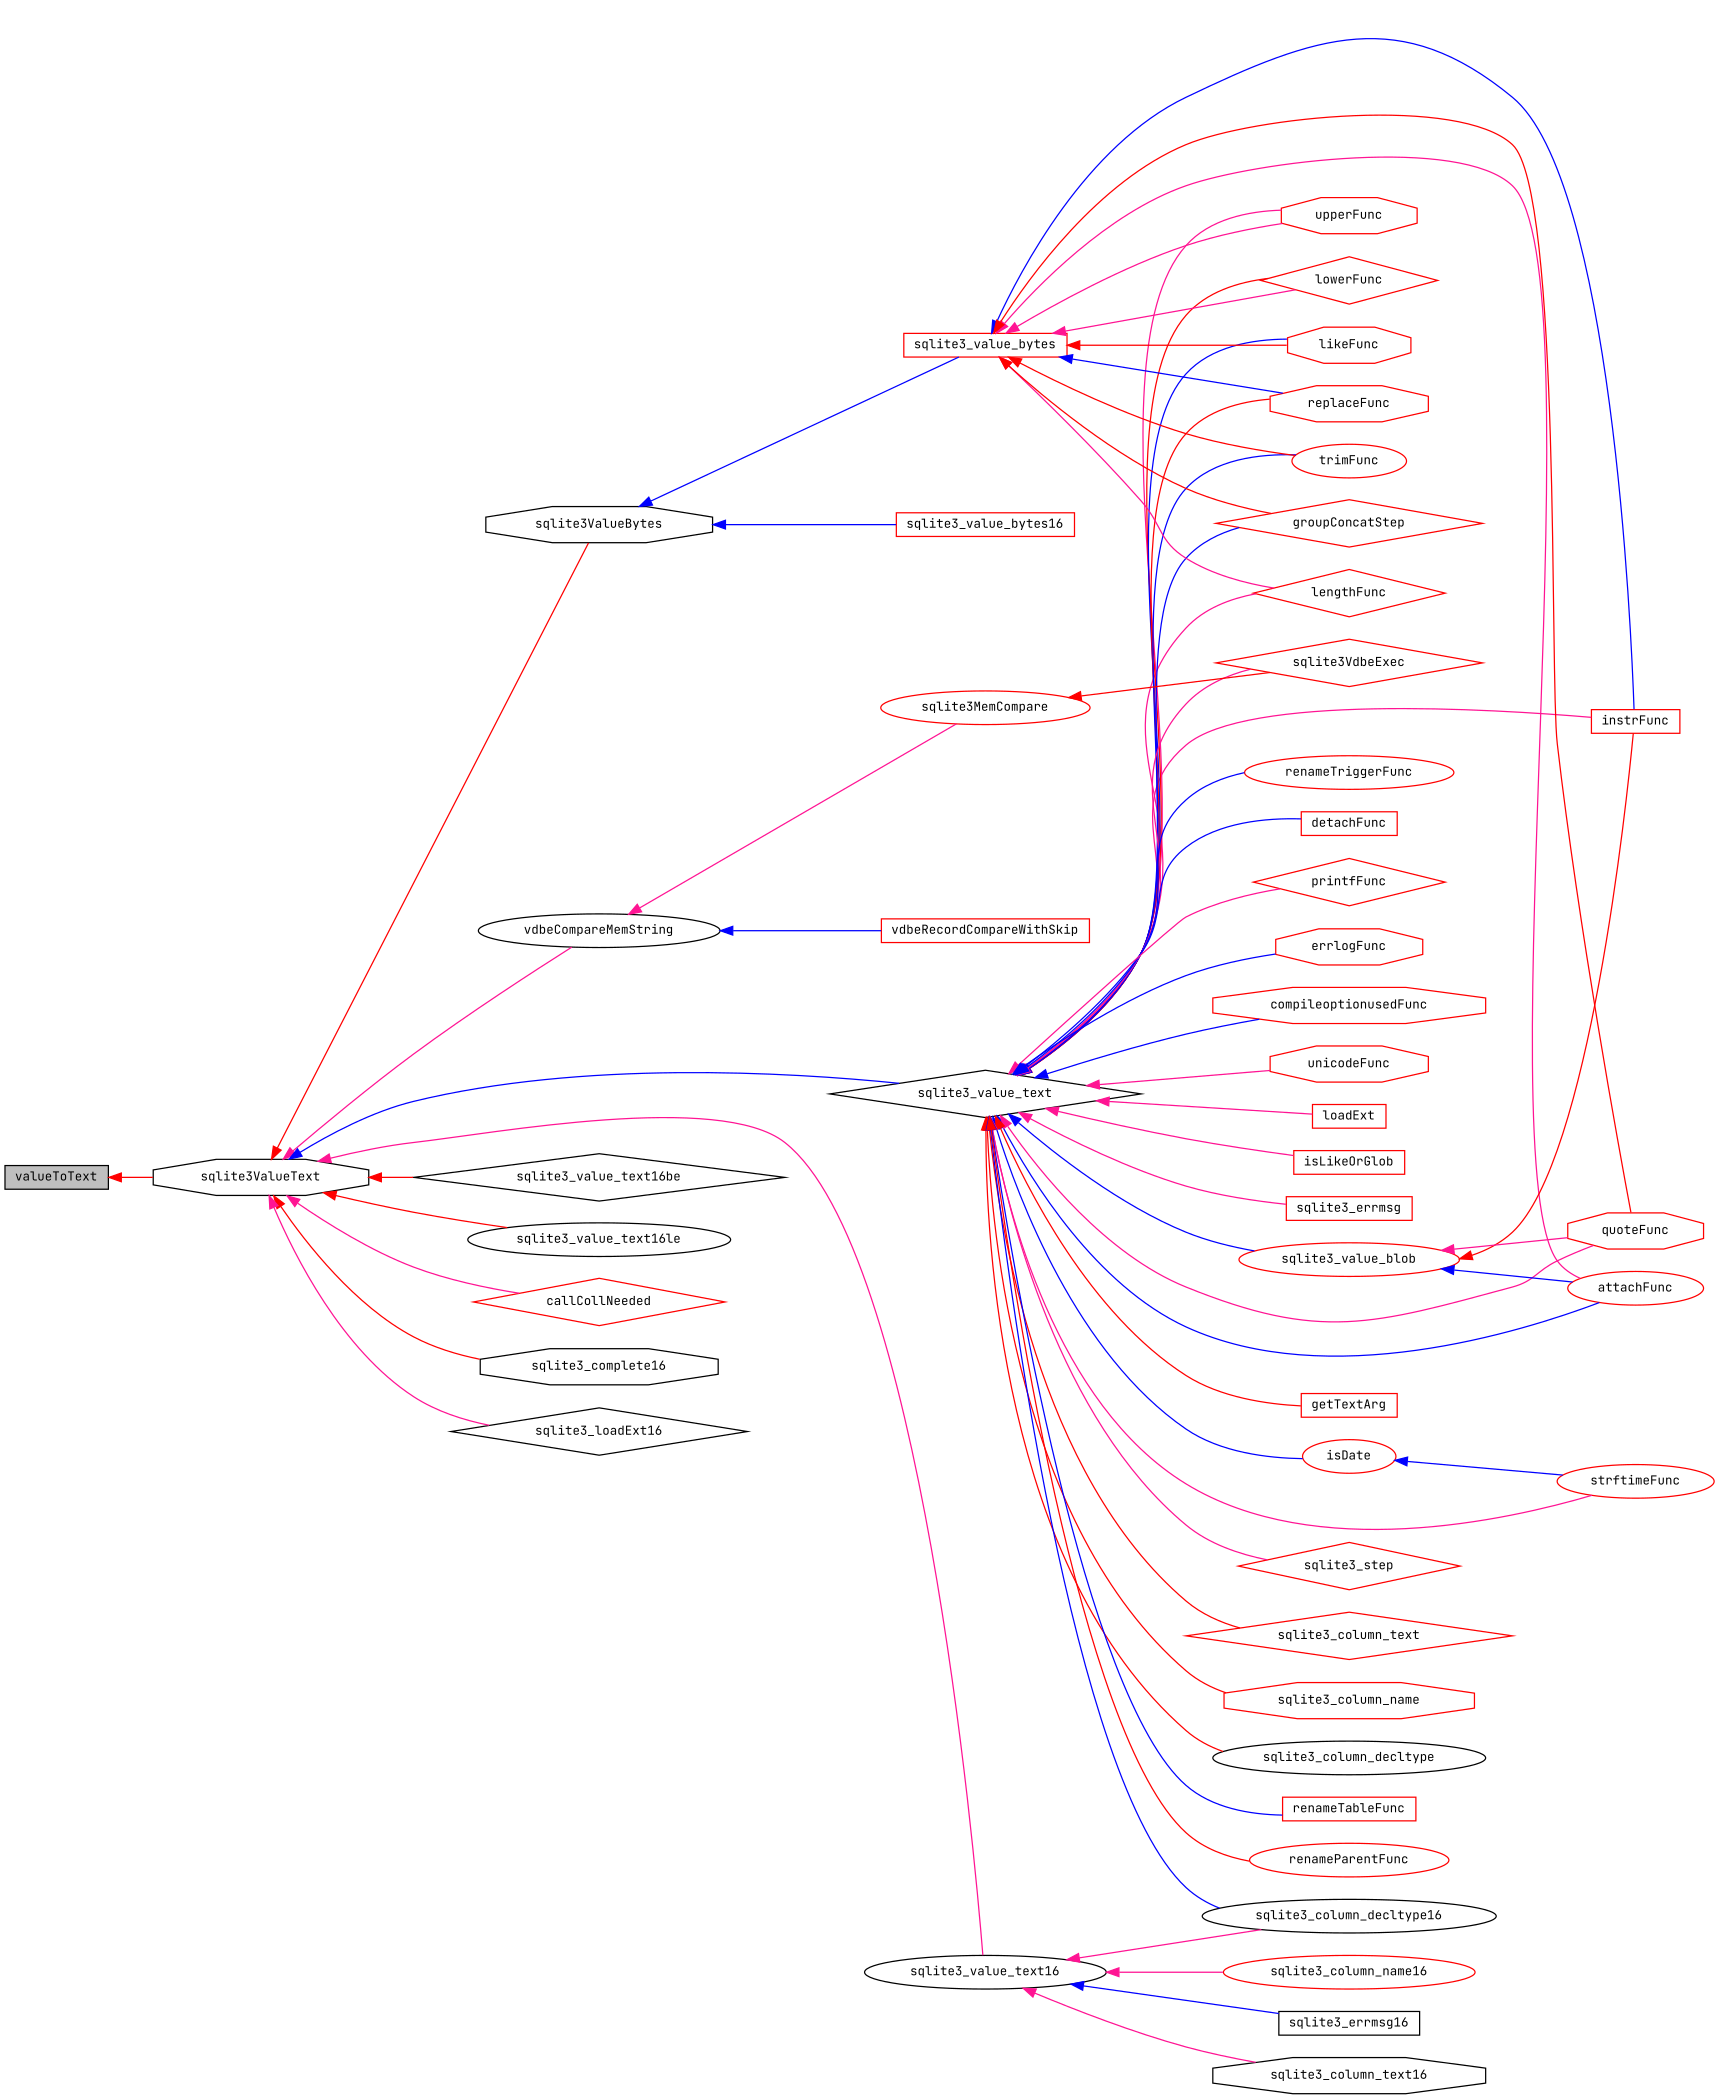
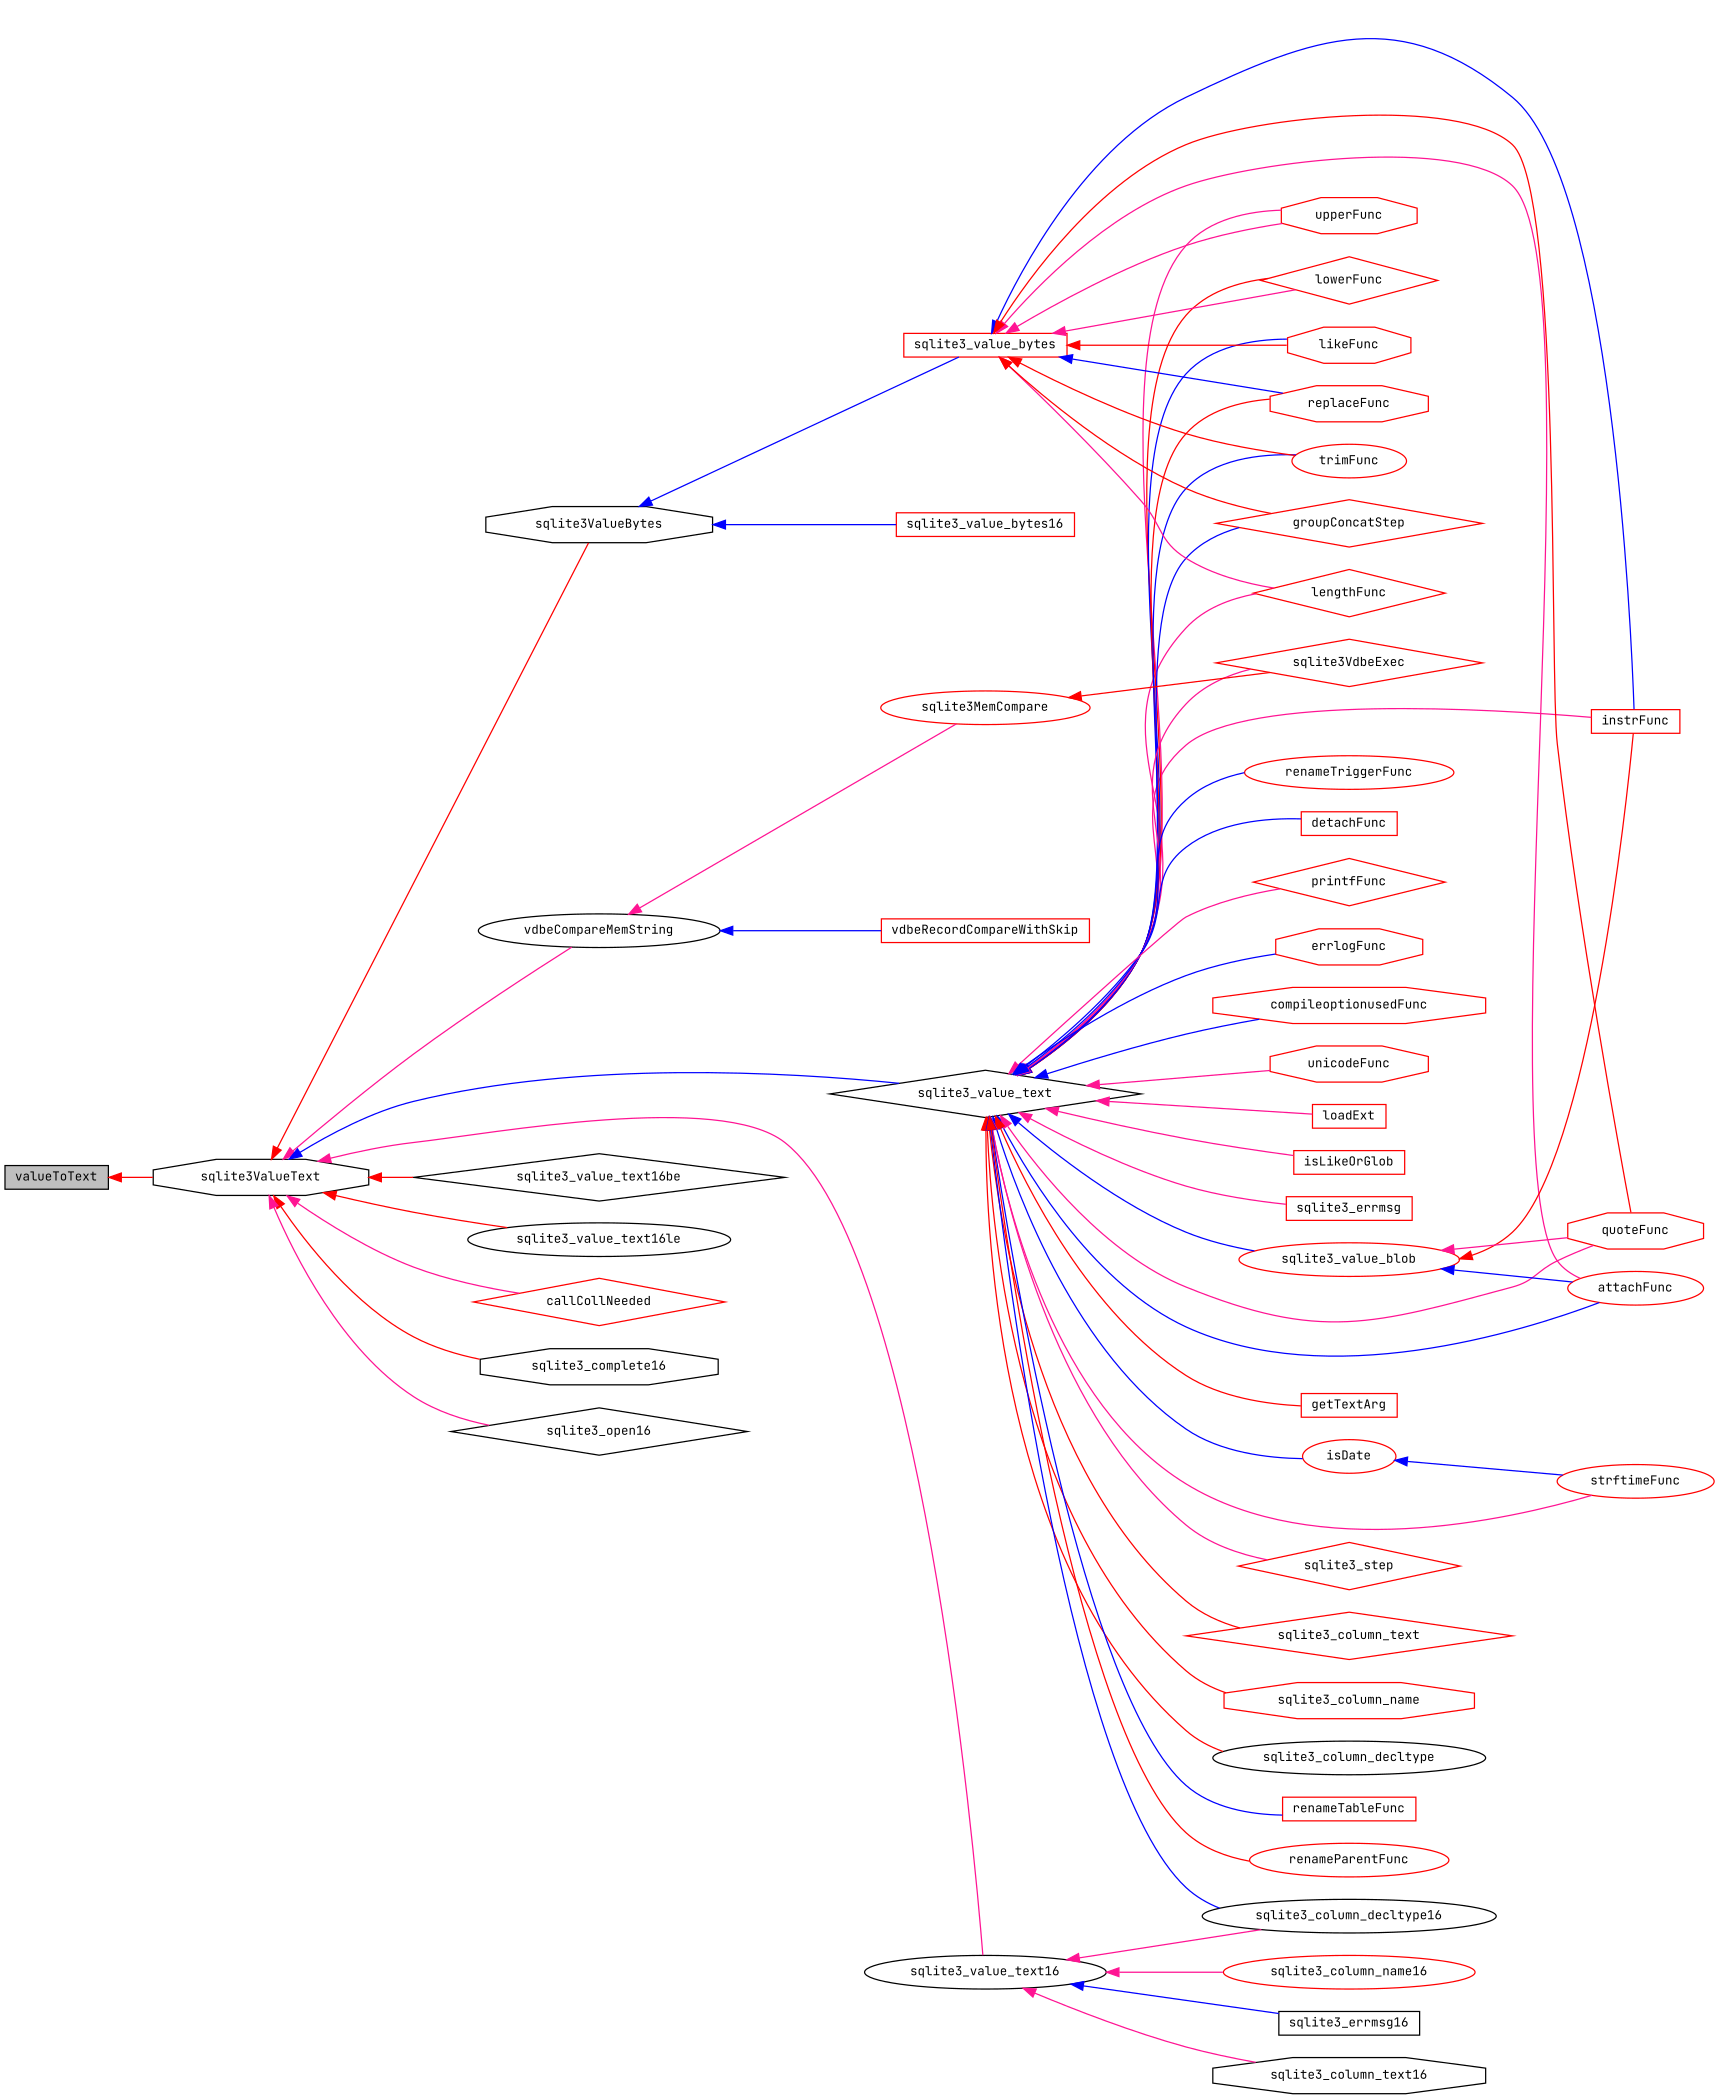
(599, 1432) -> (599, 1432)
